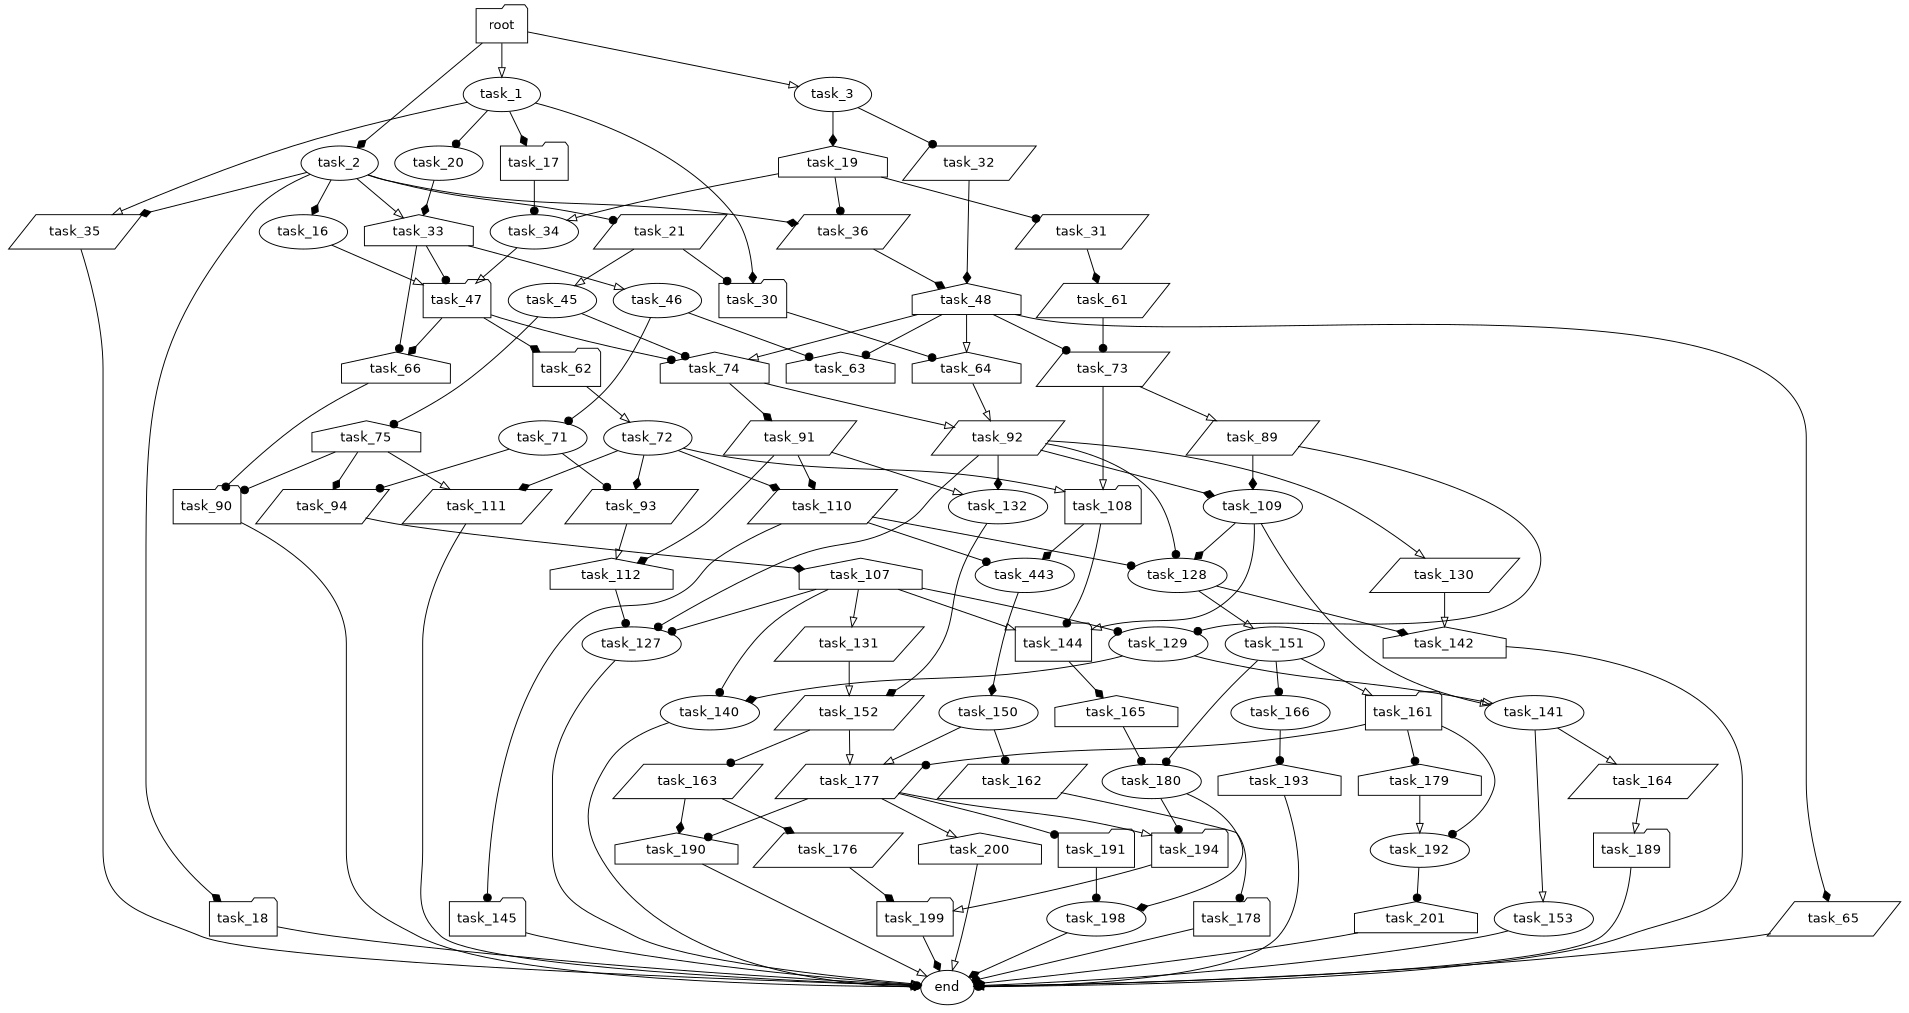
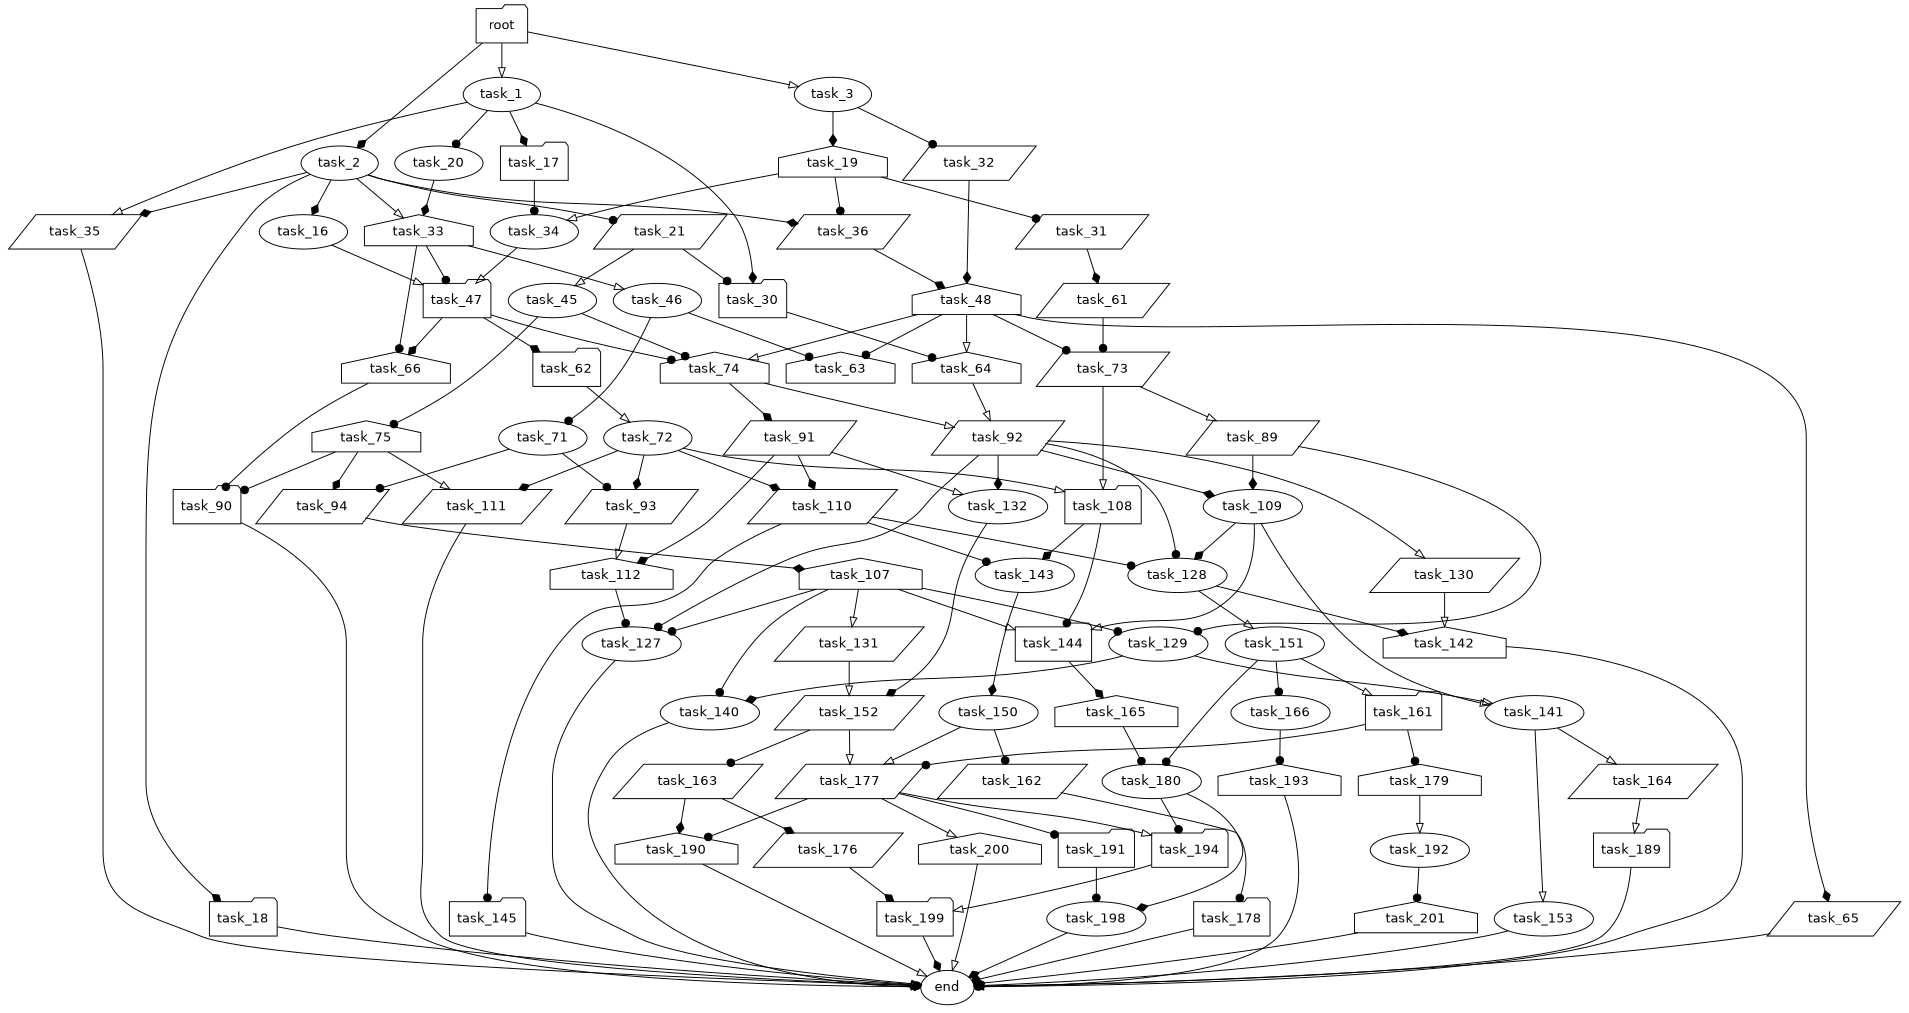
(1025, 575) -> (1025, 575)
(1494, 774) -> none
